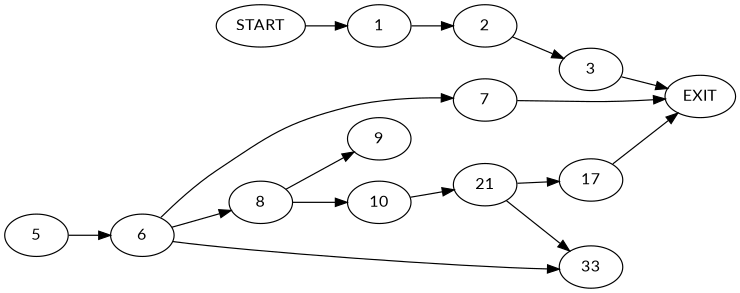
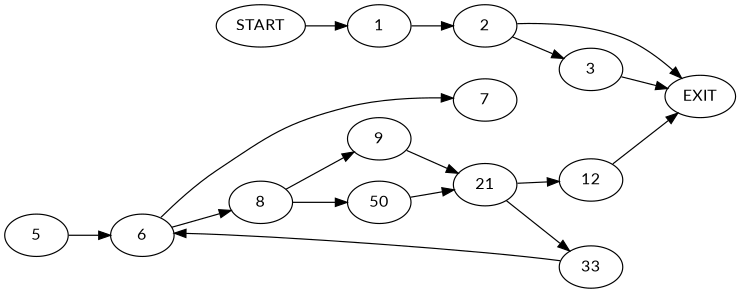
(585, 102) -> (600, 31)
none -> (427, 159)
(591, 180) -> (591, 180)
(379, 202) -> (379, 202)
(360, 259) -> (373, 244)
